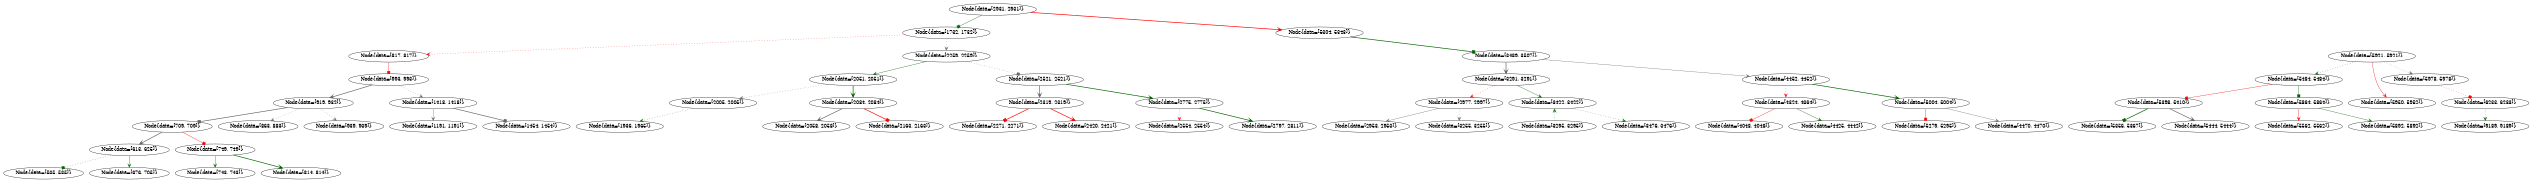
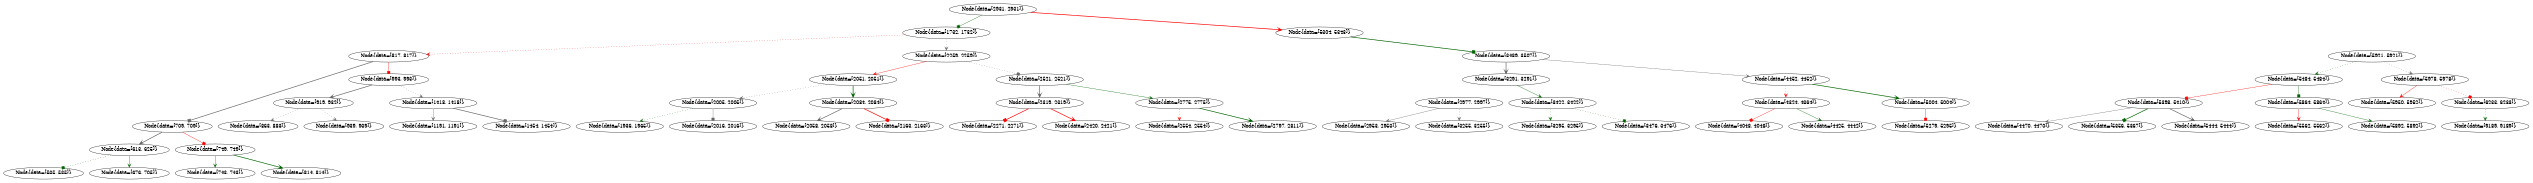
(901, 68) -> (901, 68)
(2376, 79) -> (2410, 90)
(1108, 91) -> (1108, 91)
(1484, 91) -> none
(244, 114) -> (282, 91)
(1598, 114) -> (1598, 114)
(1971, 114) -> (2090, 114)
(1555, 116) -> (1550, 113)
none -> (713, 126)
